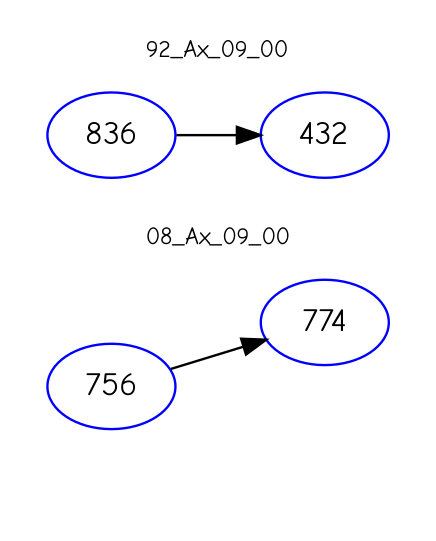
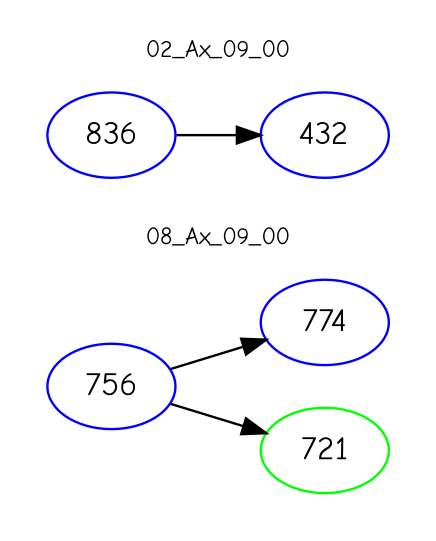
(218, 51) -> (218, 51)
none -> (325, 450)
